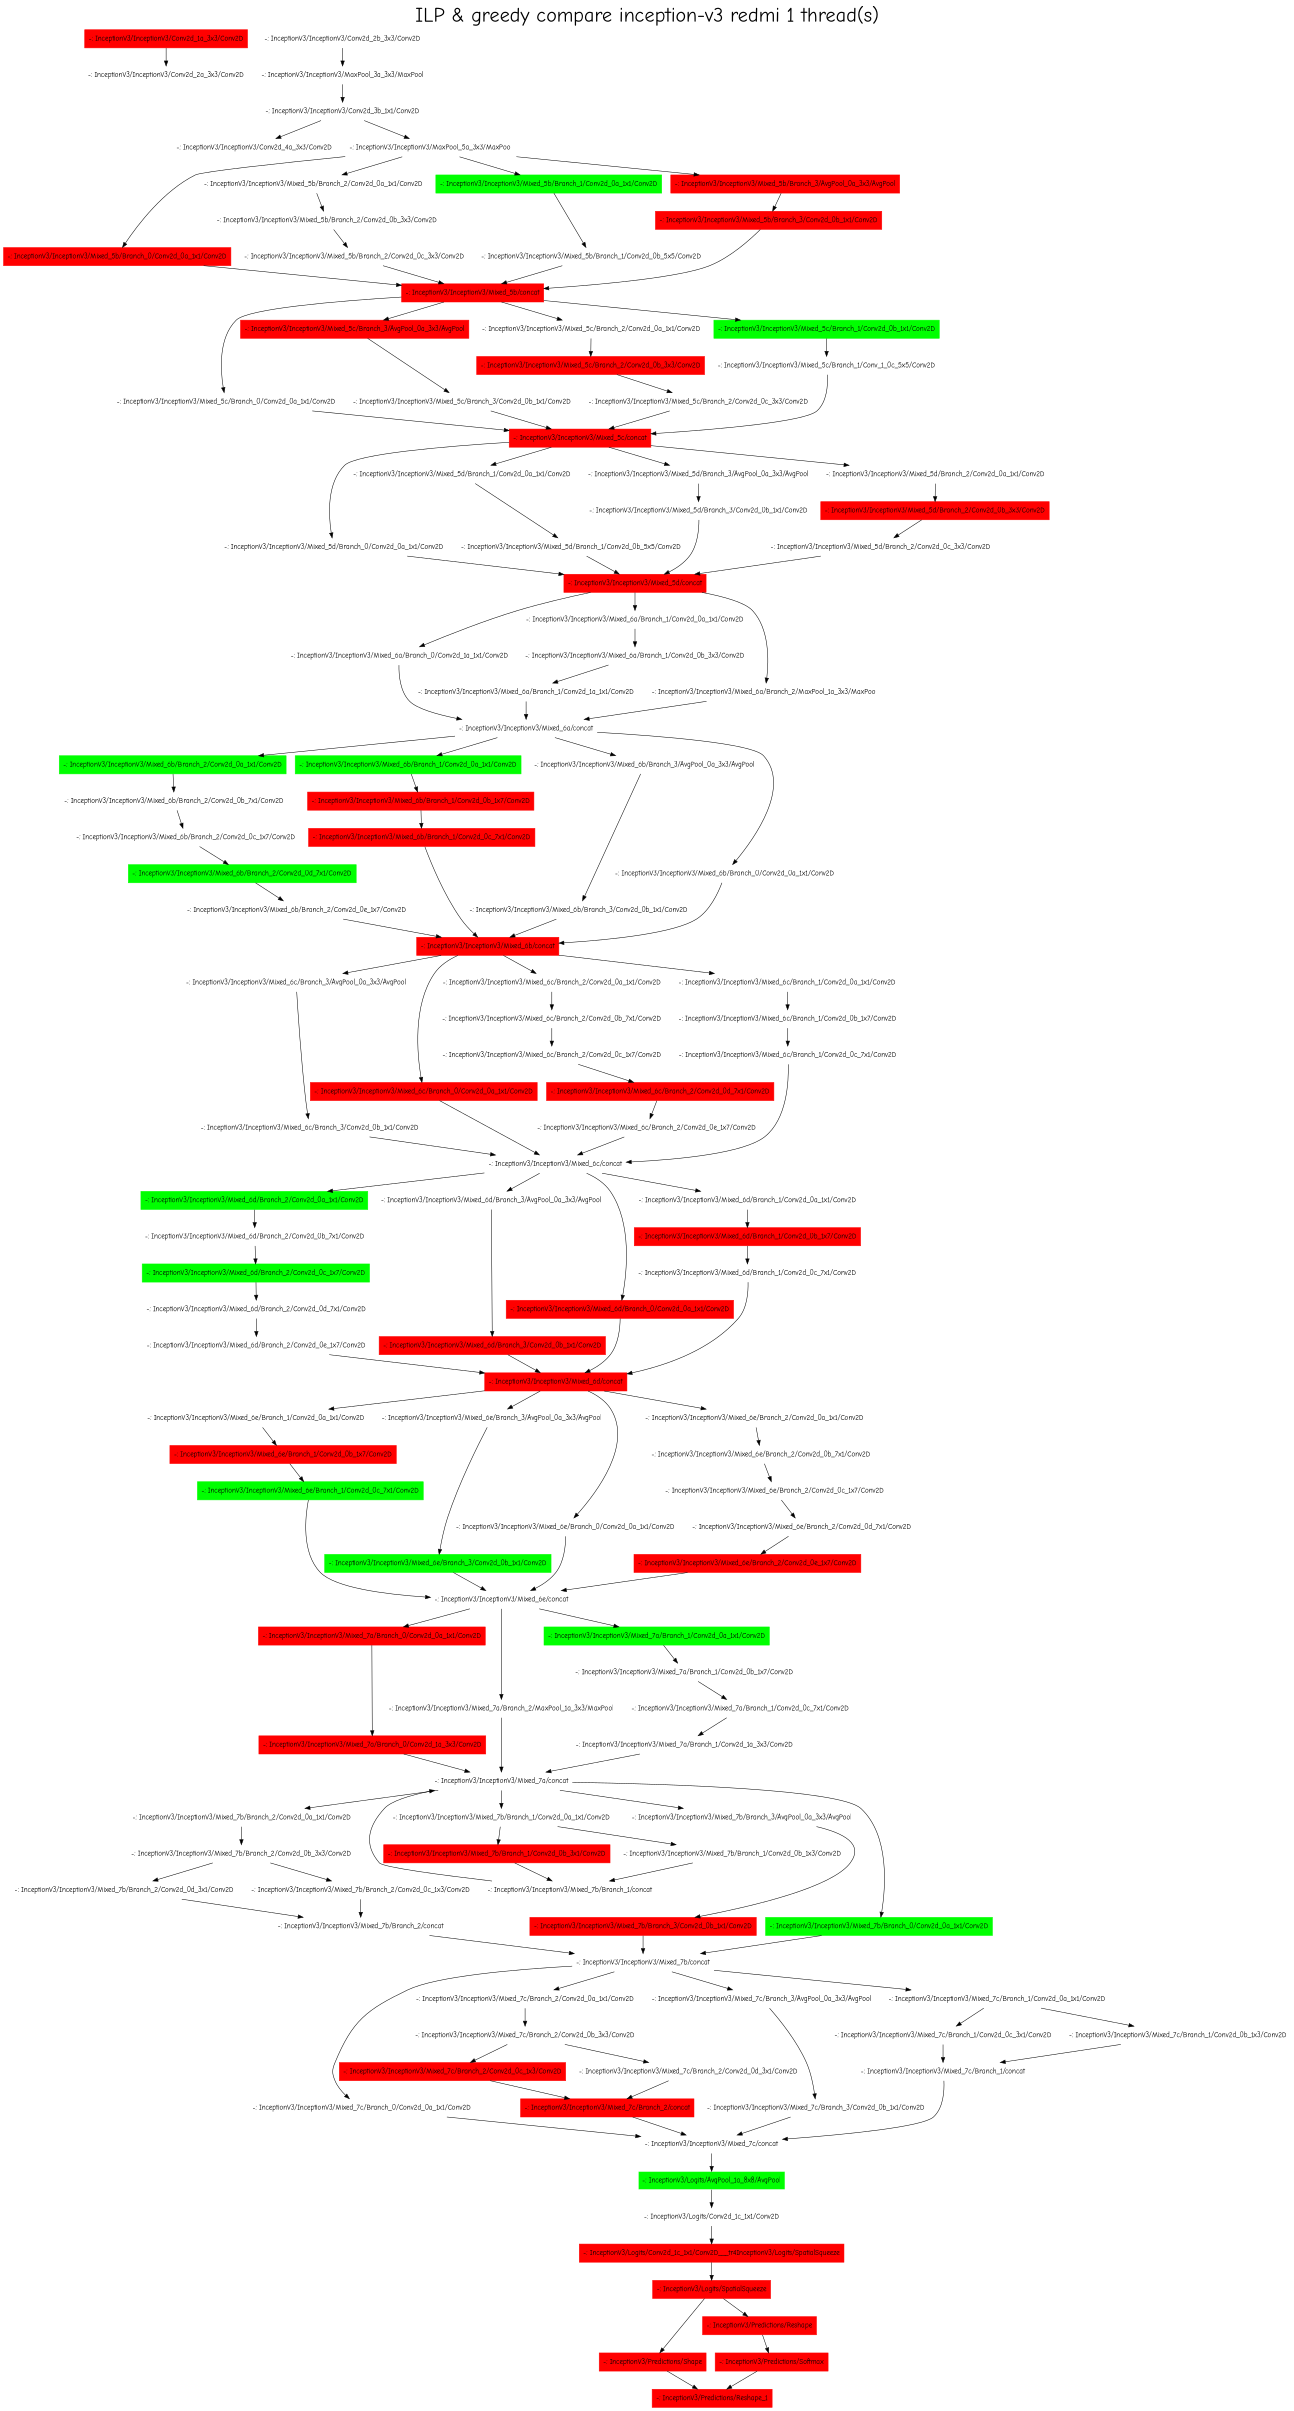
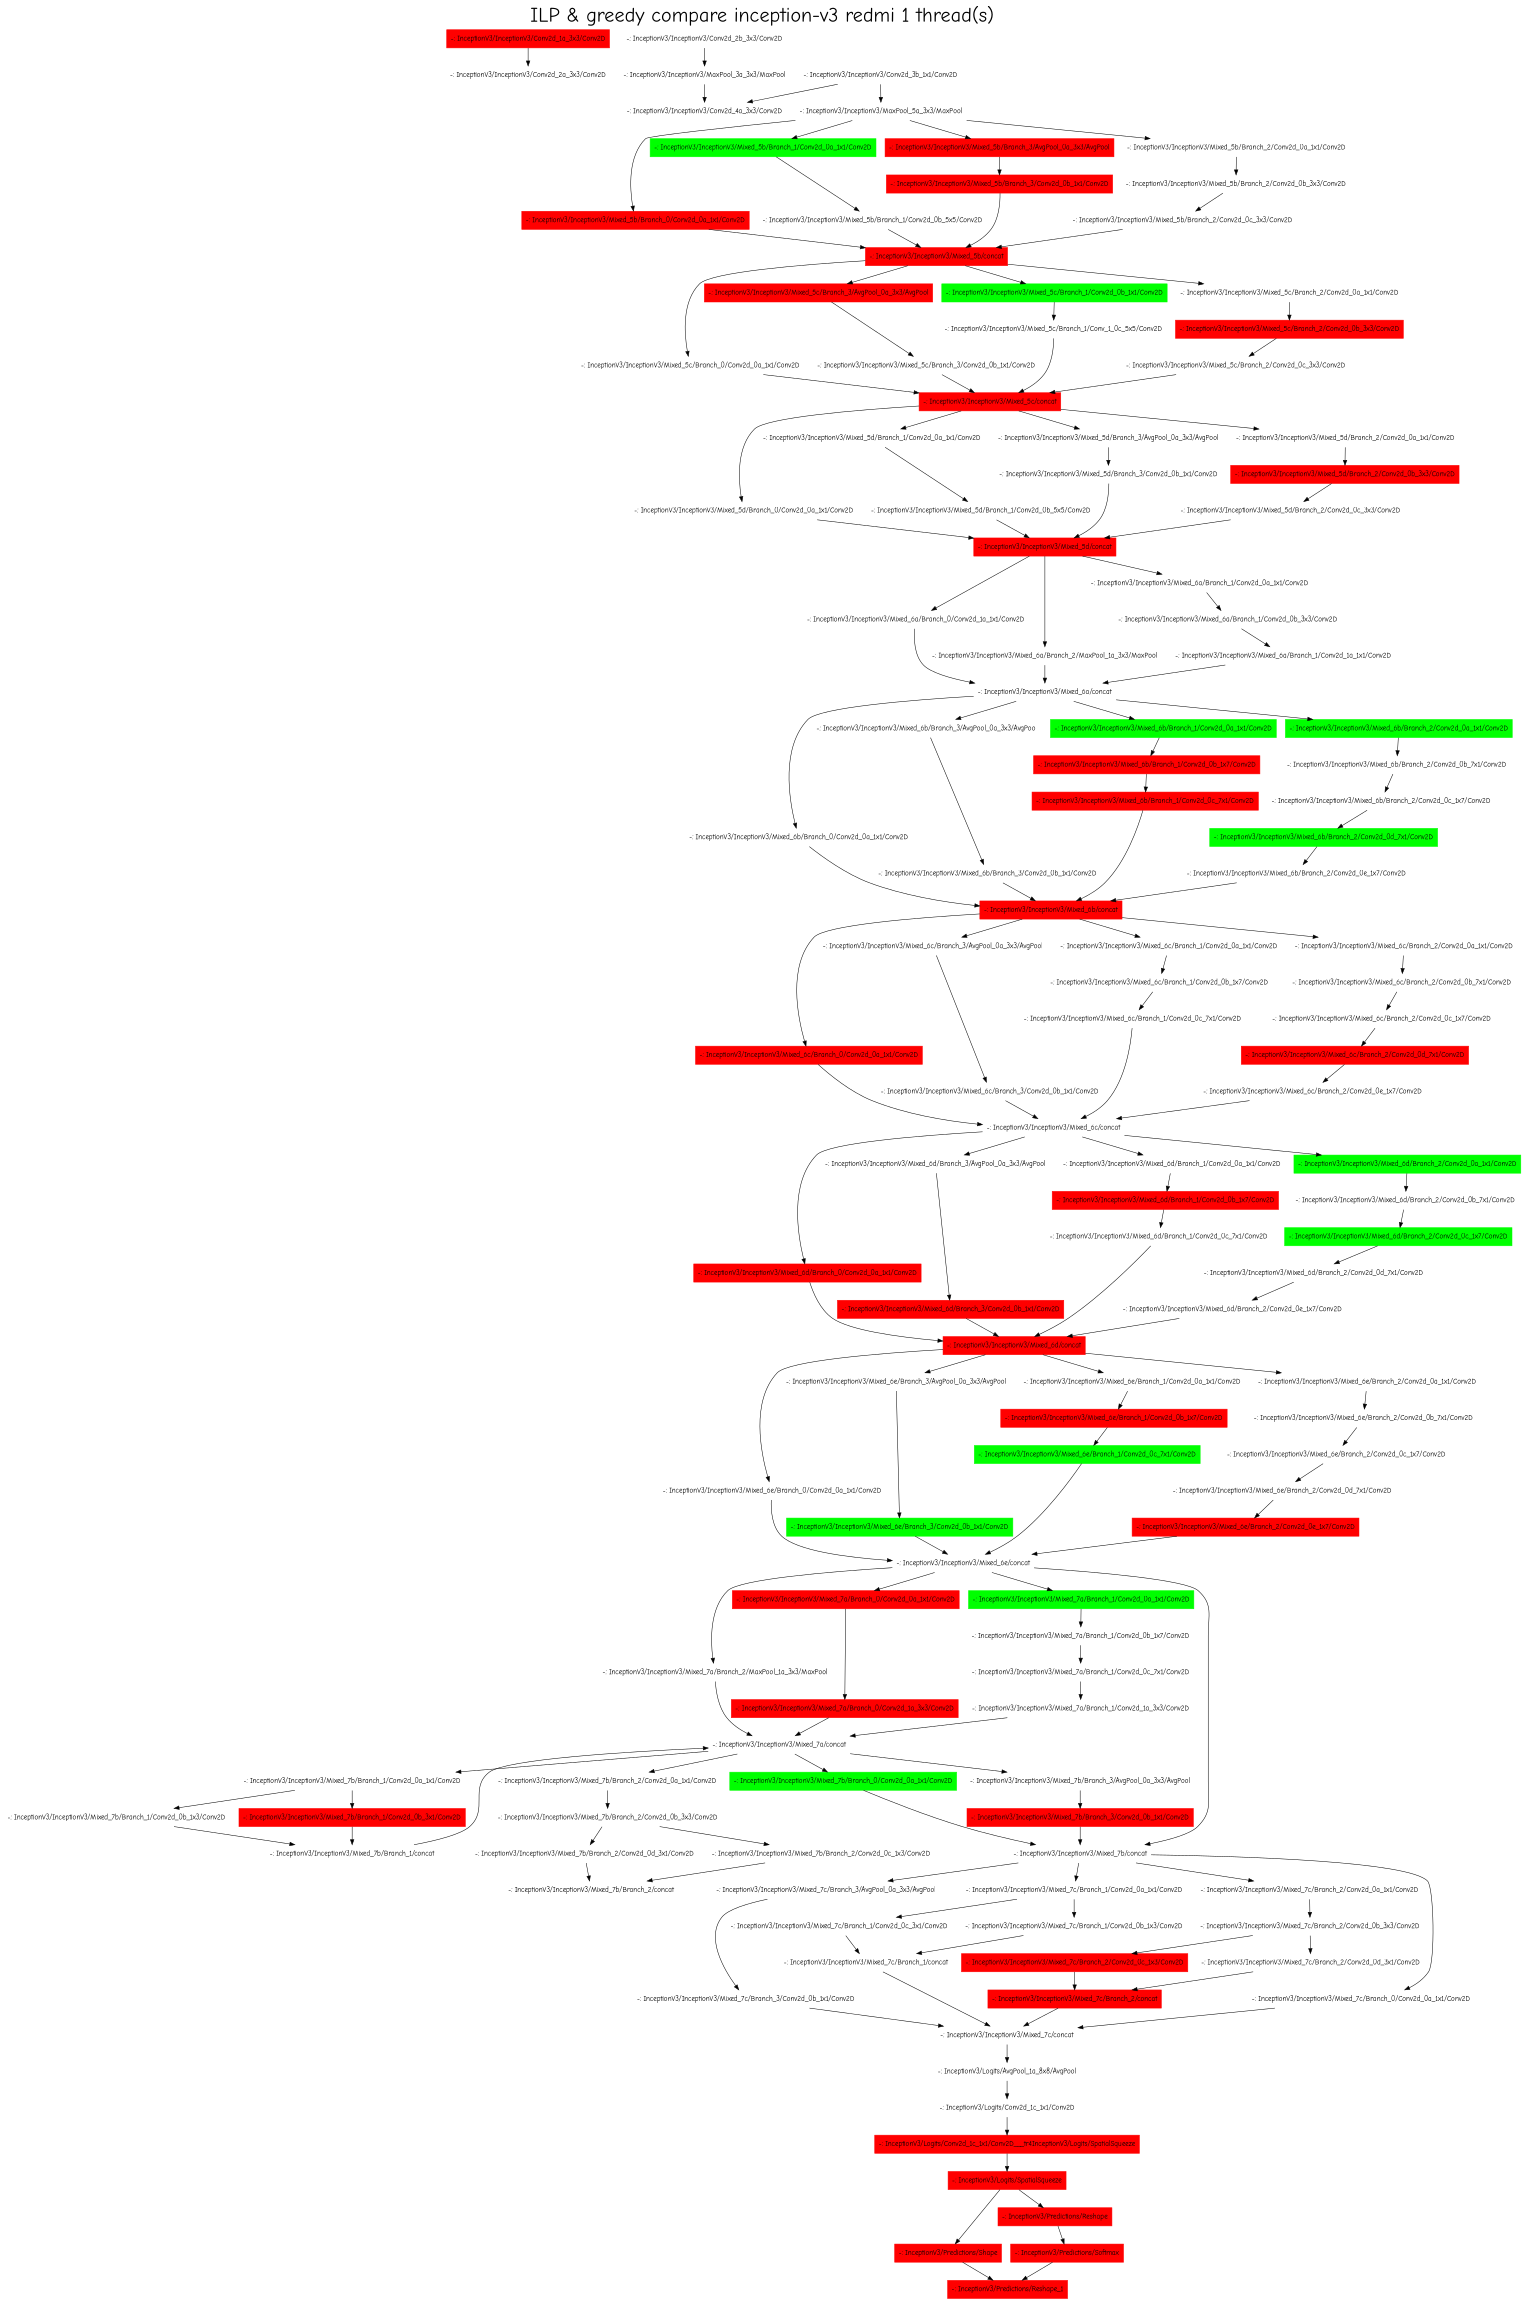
(343, 91) -> (705, 91)
(499, 1944) -> (1208, 1651)
(712, 2181) -> (1007, 2072)
